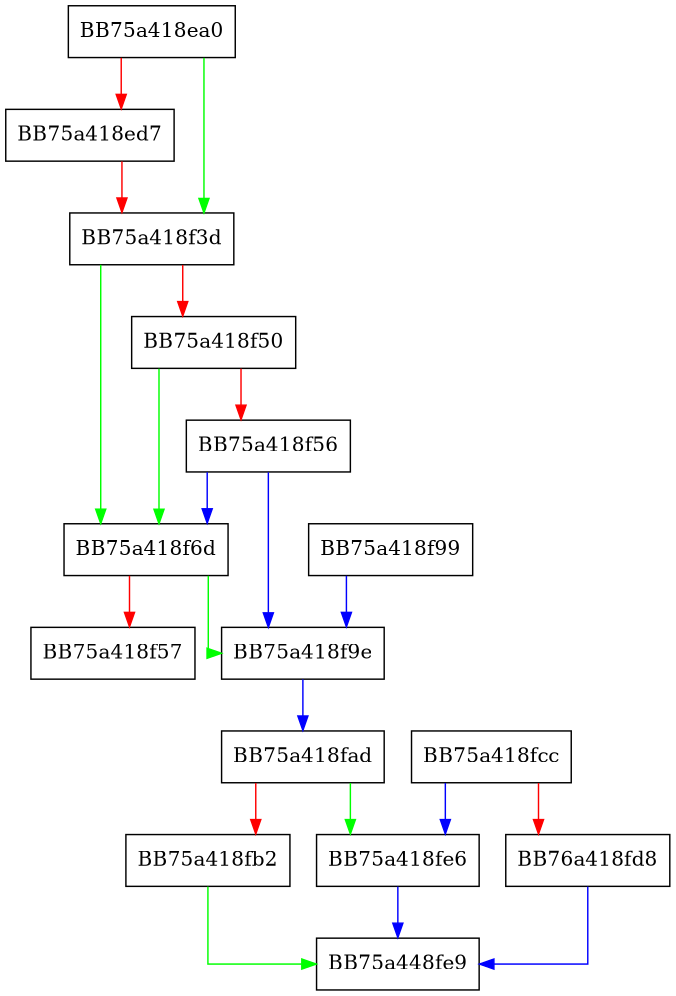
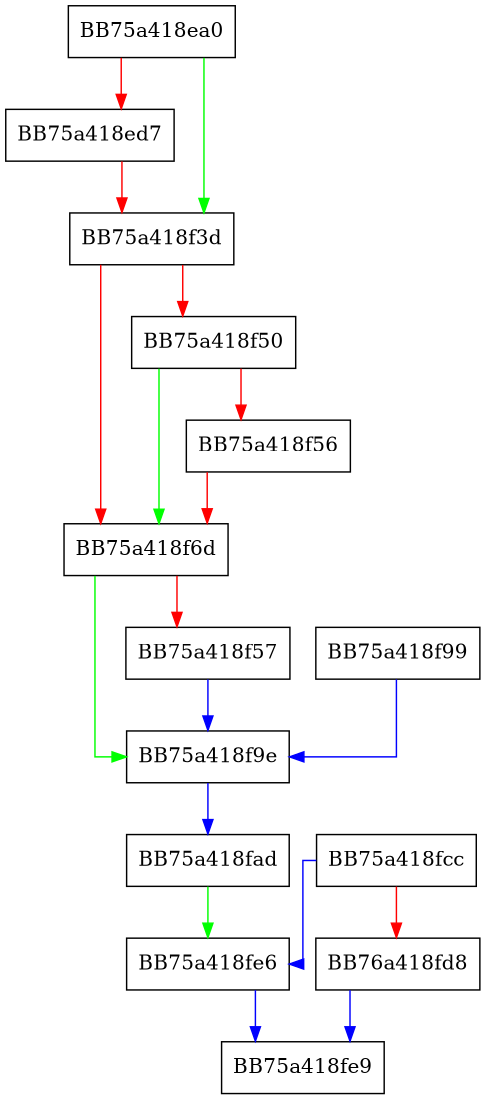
(101, 387) -> (101, 387)
(207, 490) -> (207, 490)
(268, 543) -> (208, 698)
(208, 860) -> none
(398, 964) -> (303, 1068)
